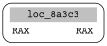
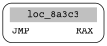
(53, 31) -> (53, 31)
